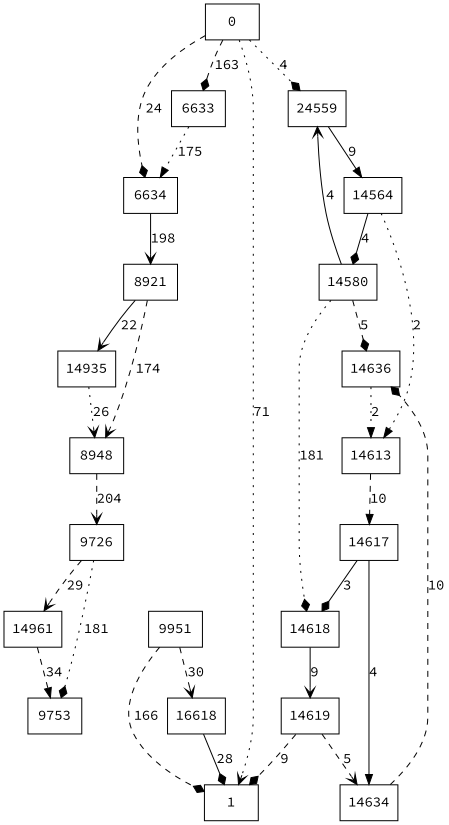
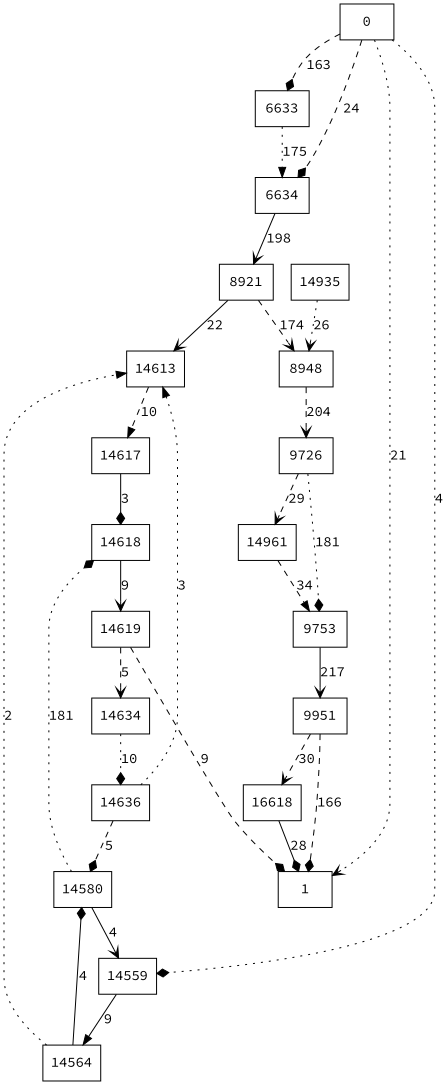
(317, 109) -> (128, 976)
(358, 320) -> (104, 841)
(119, 321) -> (205, 322)
(262, 412) -> (398, 456)
(375, 412) -> (182, 586)
(428, 592) -> (121, 753)
none -> (320, 668)
(369, 668) -> none
